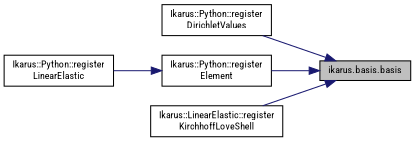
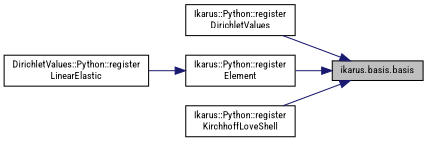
(59, 71) -> (76, 71)
(217, 121) -> (240, 121)
